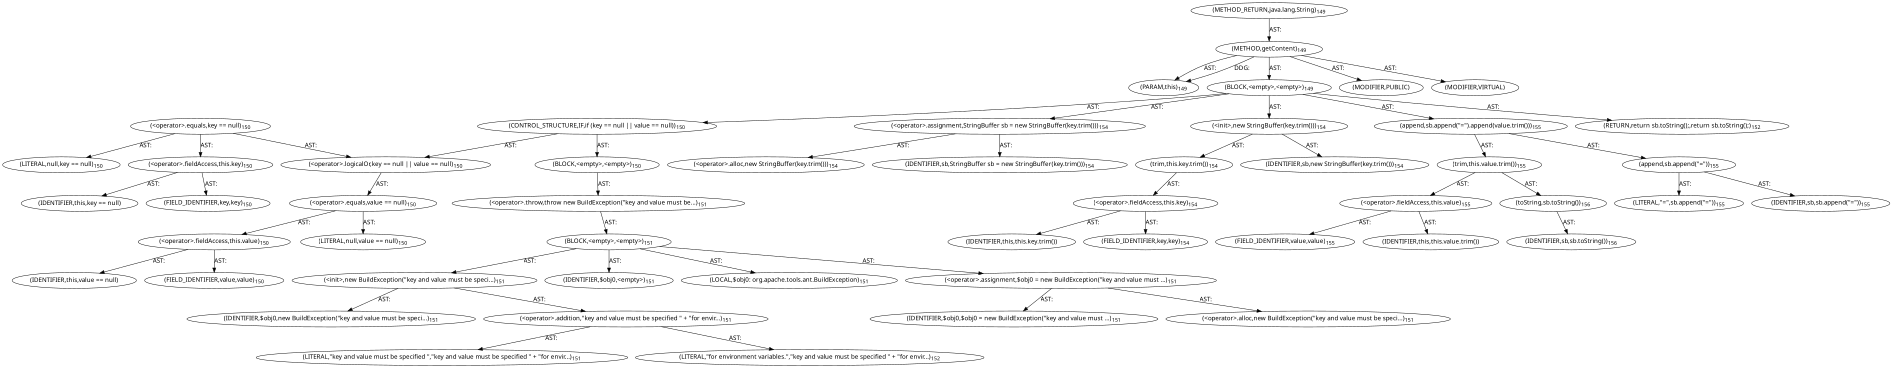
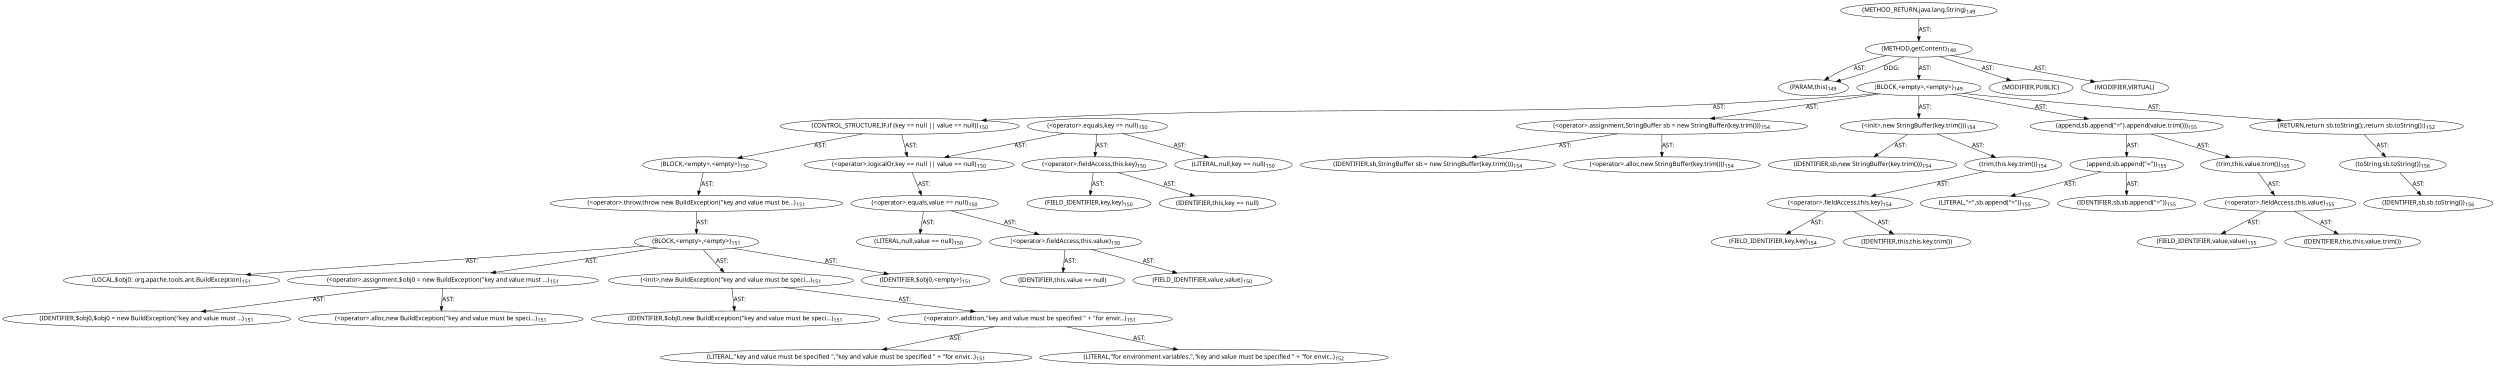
(1521, 164) -> (2285, 164)
(1519, 183) -> (2373, 144)
